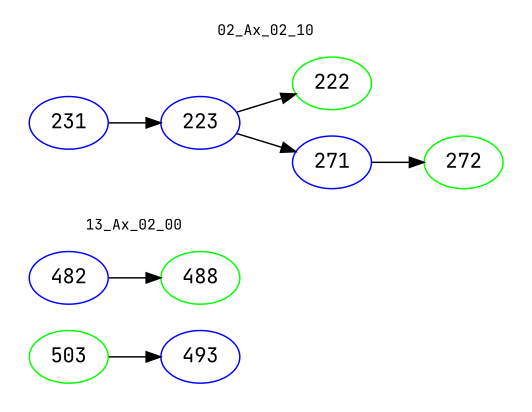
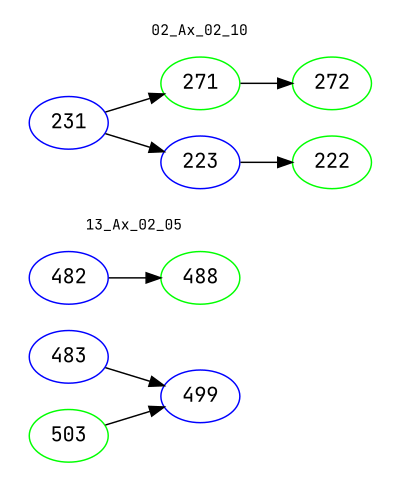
(259, 140) -> (128, 105)
(332, 162) -> (200, 83)
(135, 226) -> (135, 226)
none -> (69, 357)
(200, 357) -> (200, 396)
